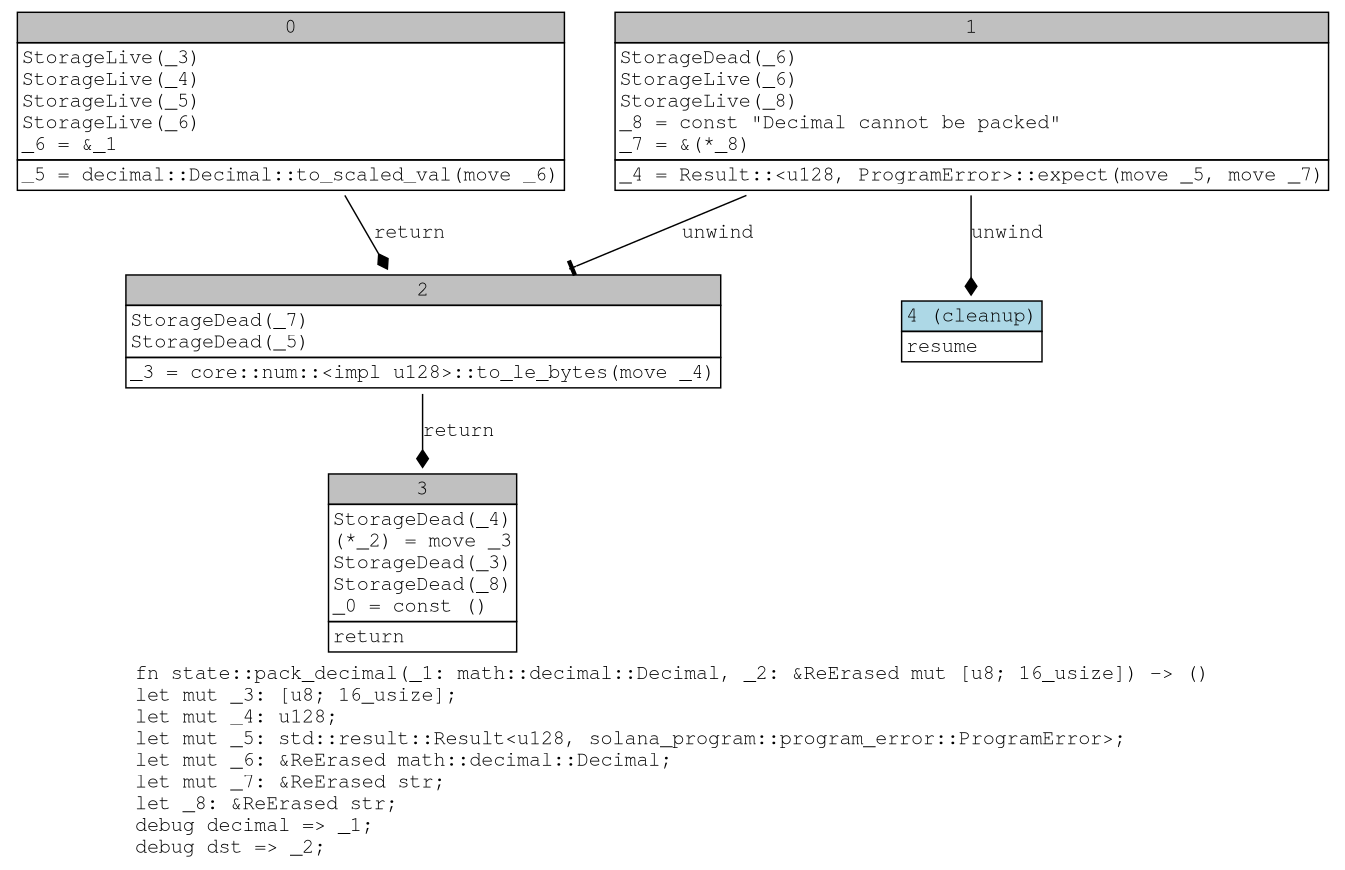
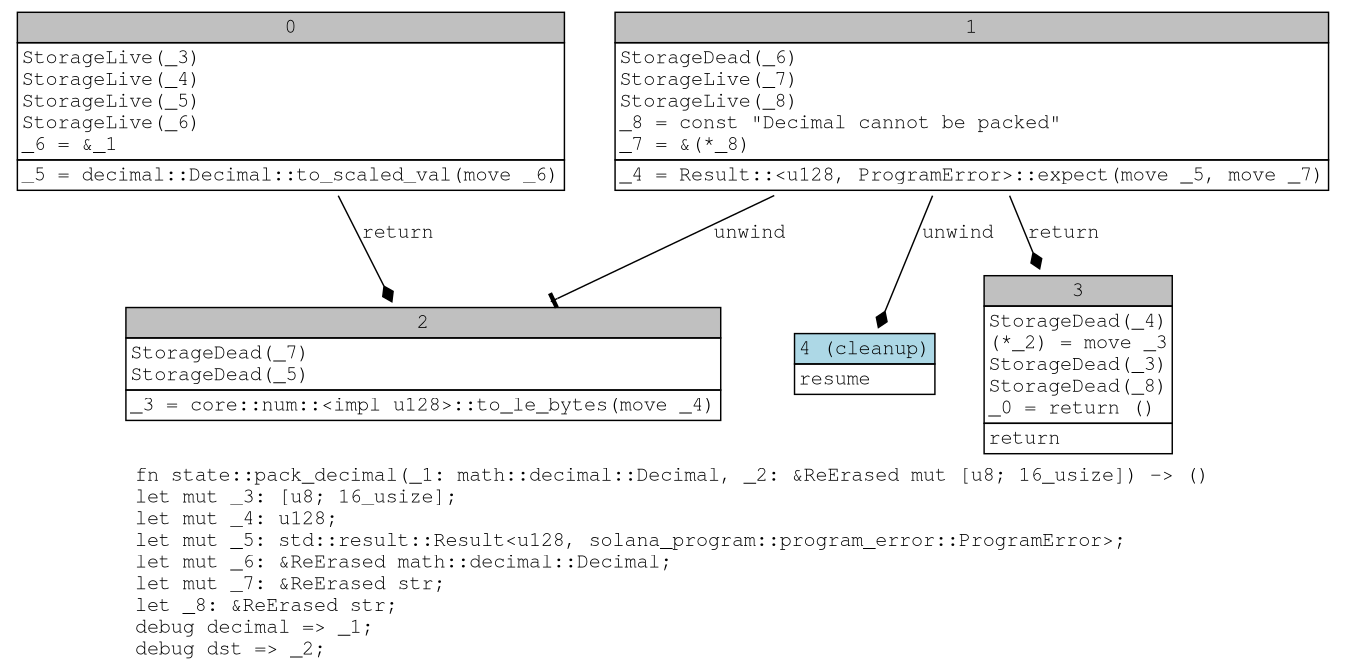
(709, 79) -> (709, 79)
(423, 422) -> (1021, 224)
(411, 606) -> (1072, 407)
